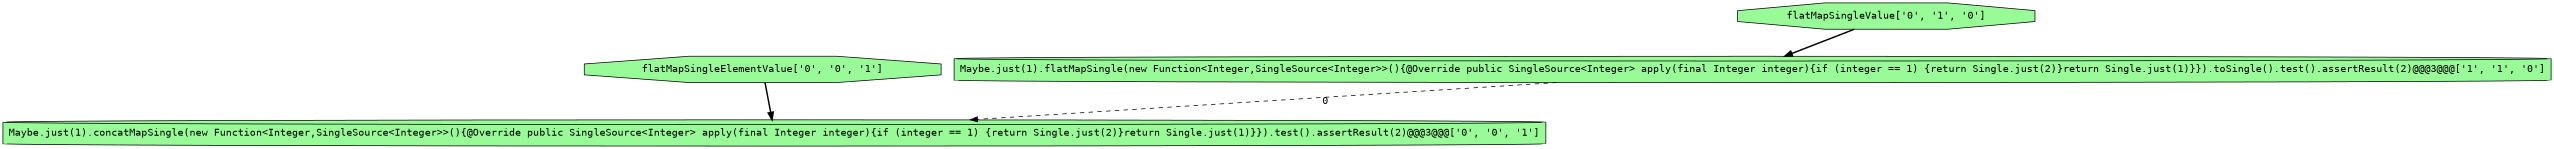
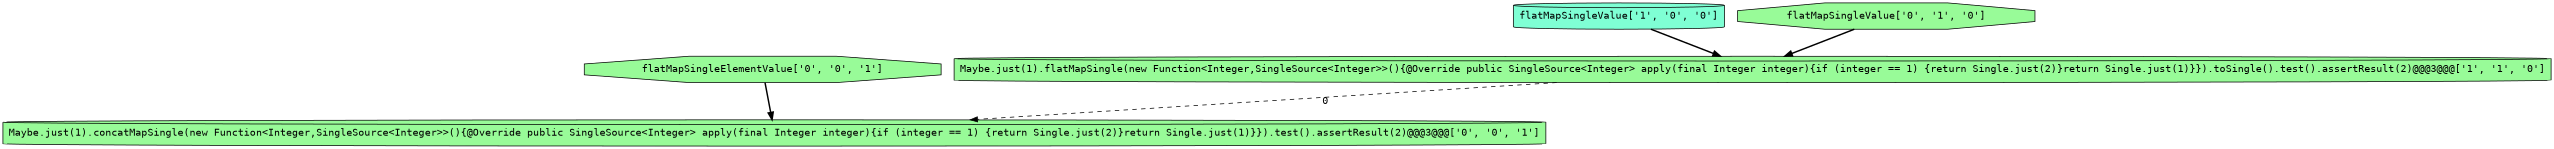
none -> (1619, 16)
